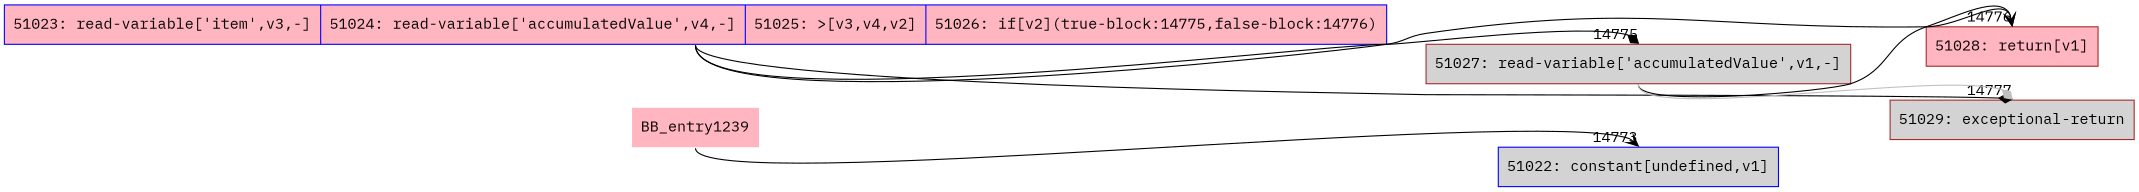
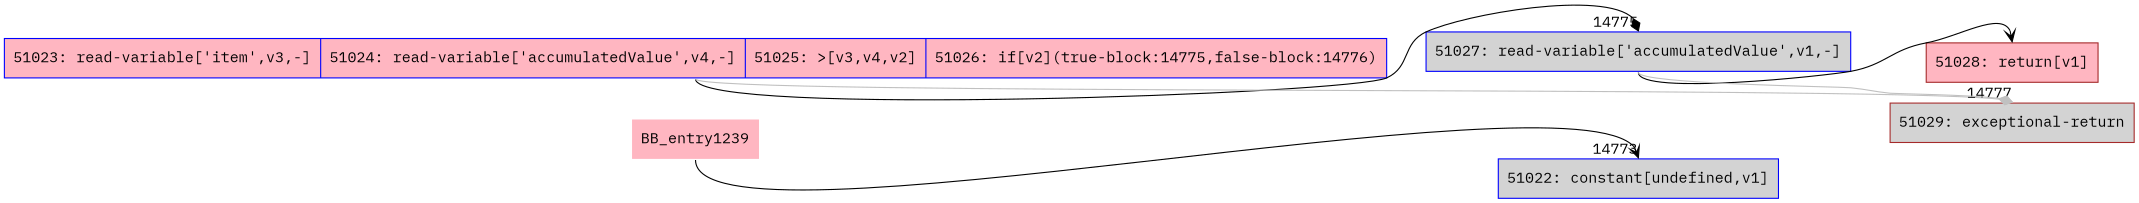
(1416, 35) -> none
(1638, 64) -> (1638, 52)
(1345, 93) -> (1380, 91)
